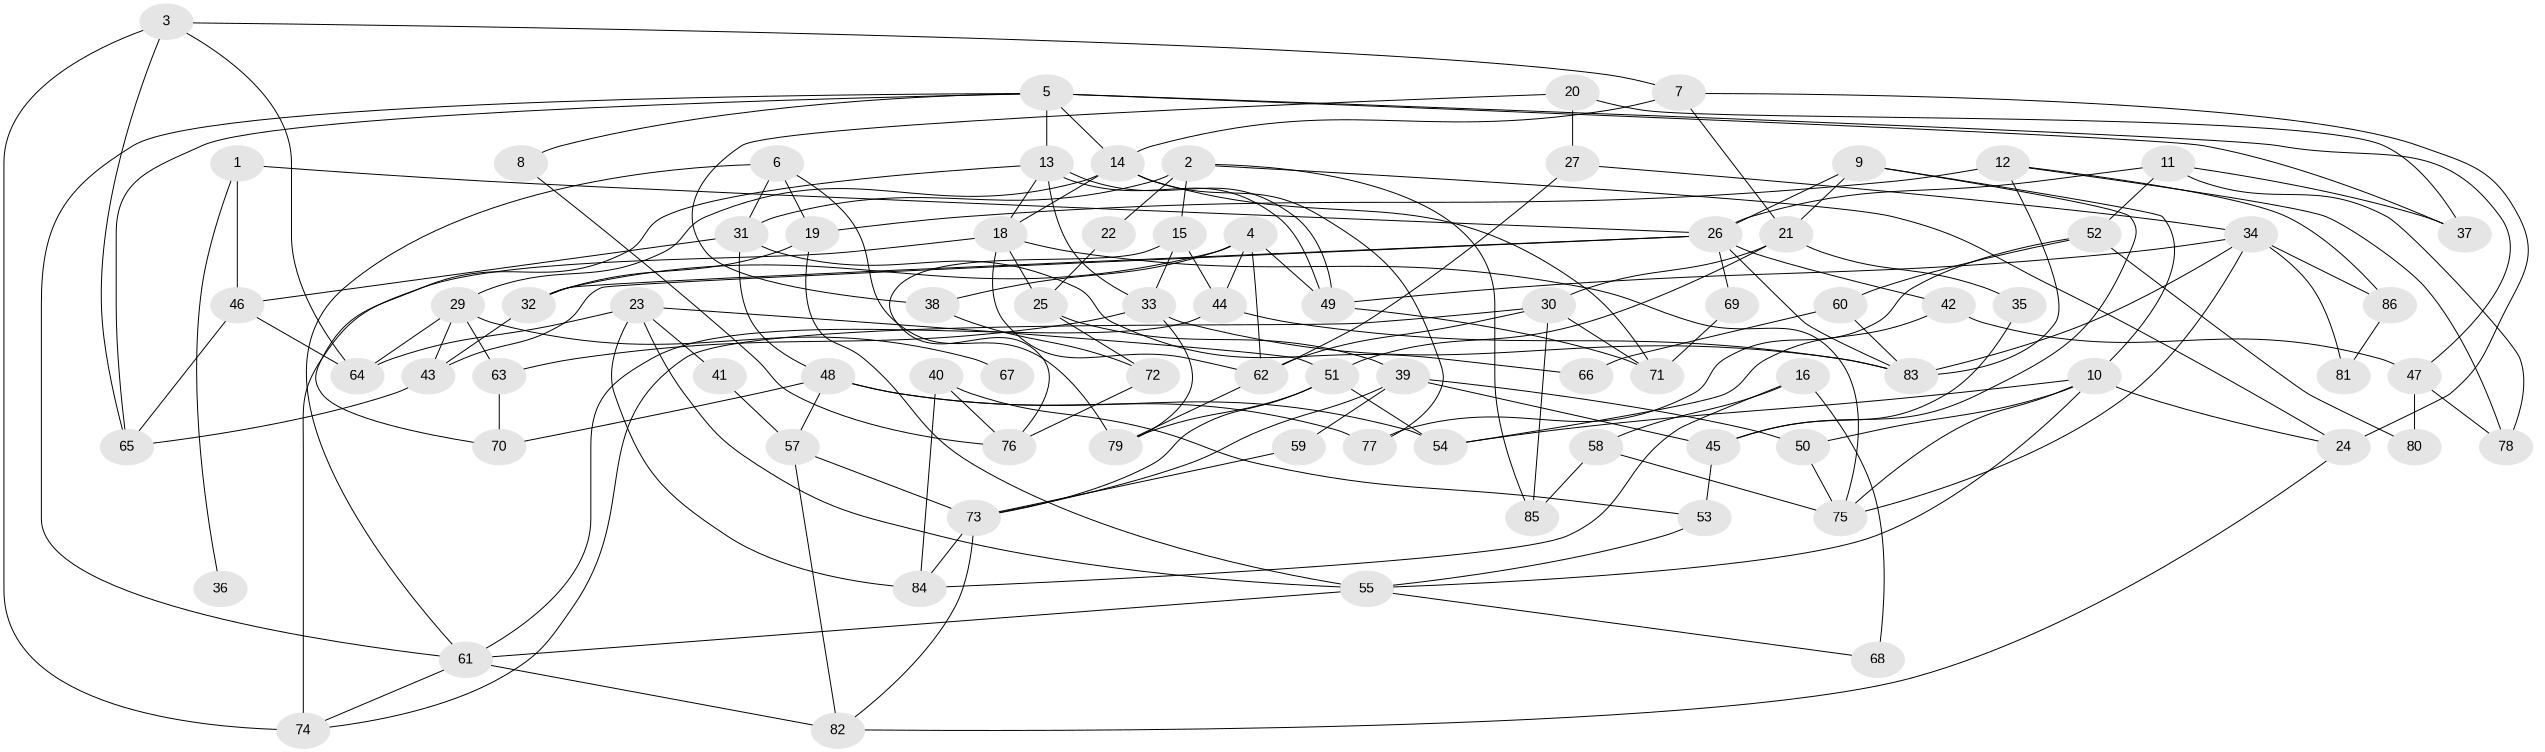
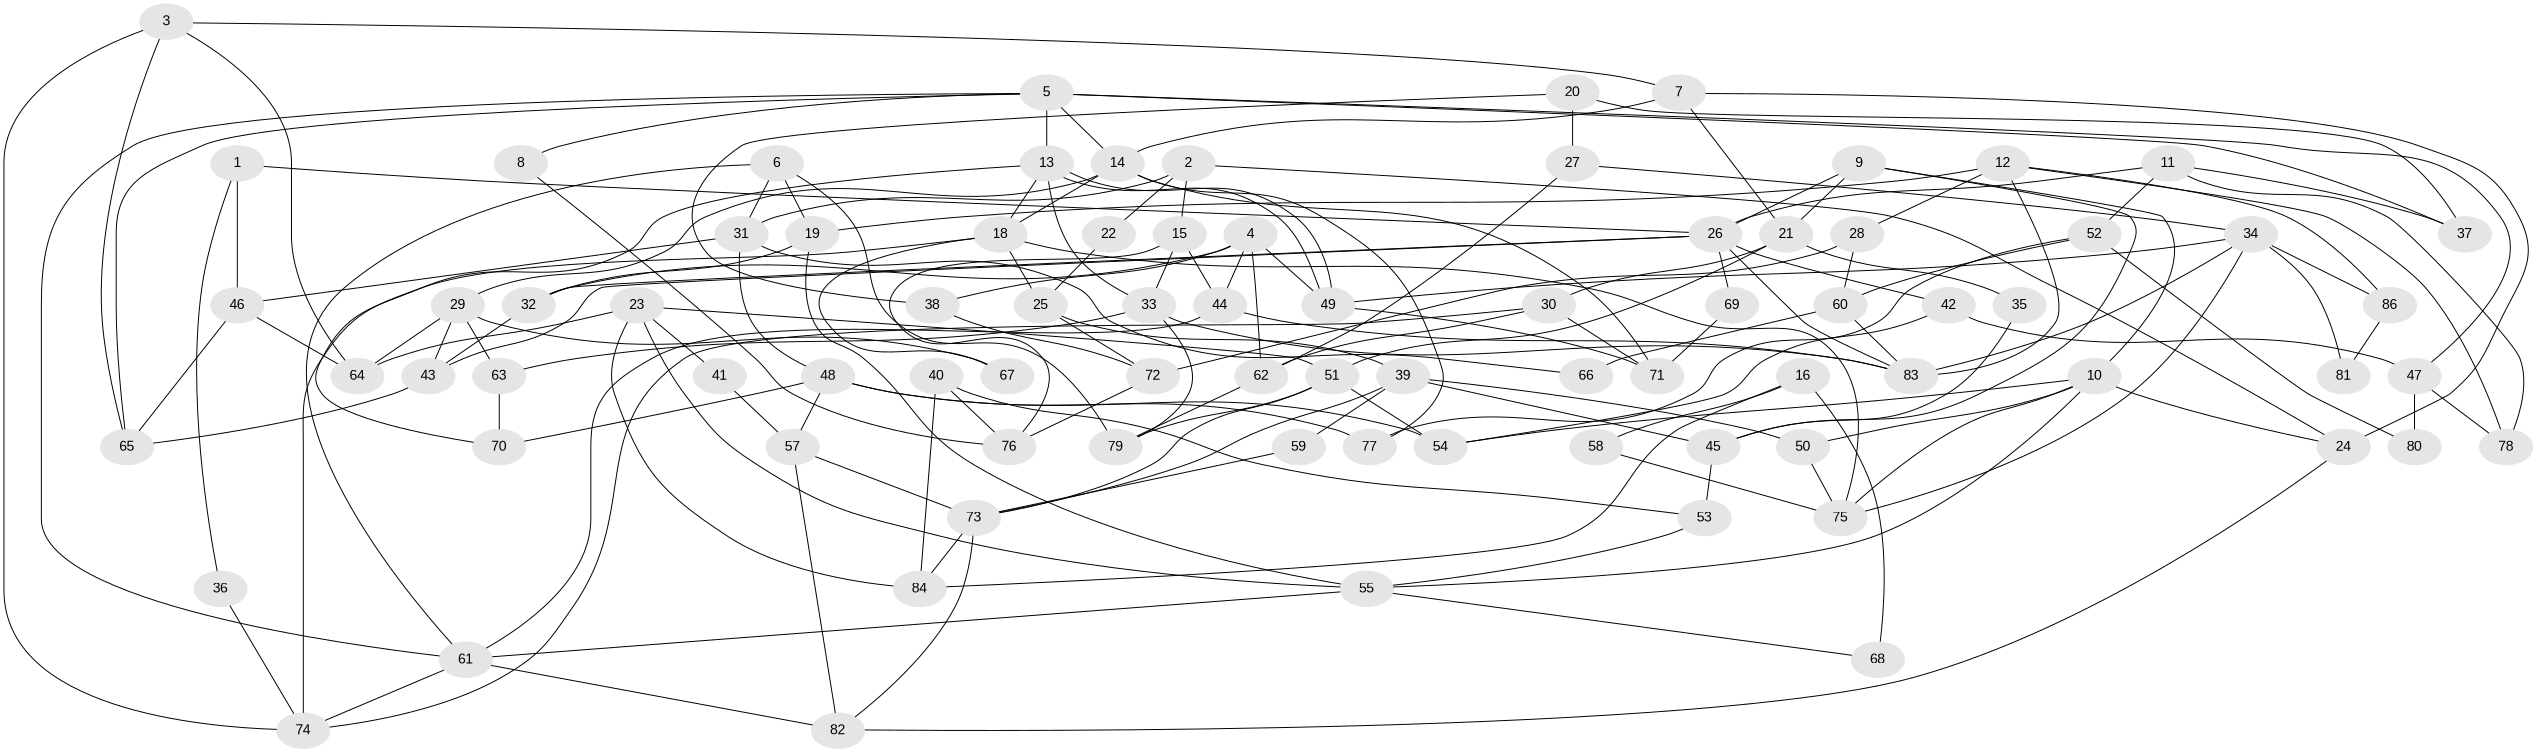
none -> (1857, 234)
(1080, 357) -> (822, 311)
(1532, 518) -> none
none -> (262, 660)
